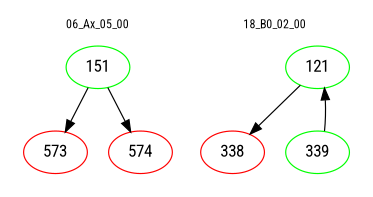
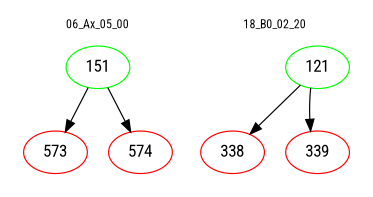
(275, 25) -> (275, 25)
(325, 116) -> (310, 104)
(318, 152) -> (318, 152)
